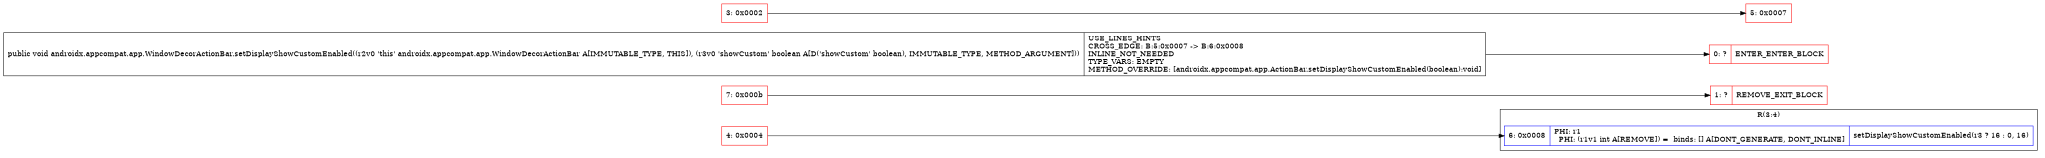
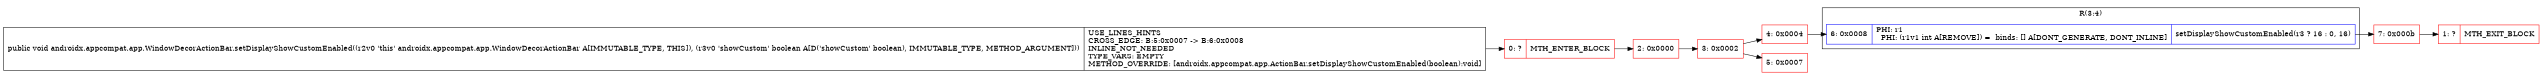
none -> (2362, 34)
none -> (1750, 42)
none -> (1656, 49)
(1780, 54) -> (1570, 49)
(1780, 95) -> (2500, 34)
